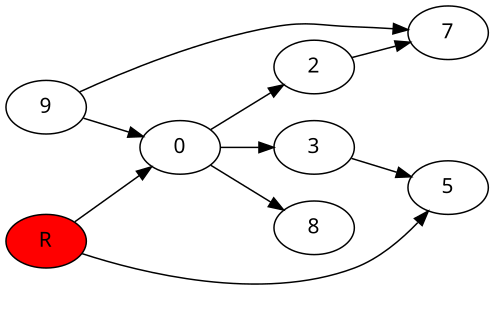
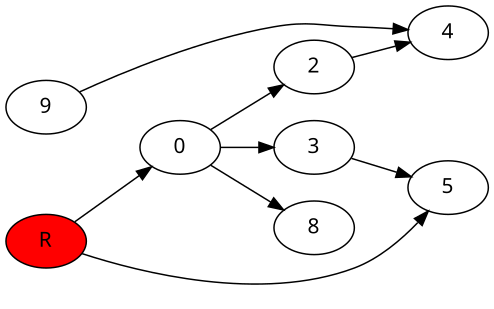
(448, 33) -> (448, 33)
(106, 125) -> none
